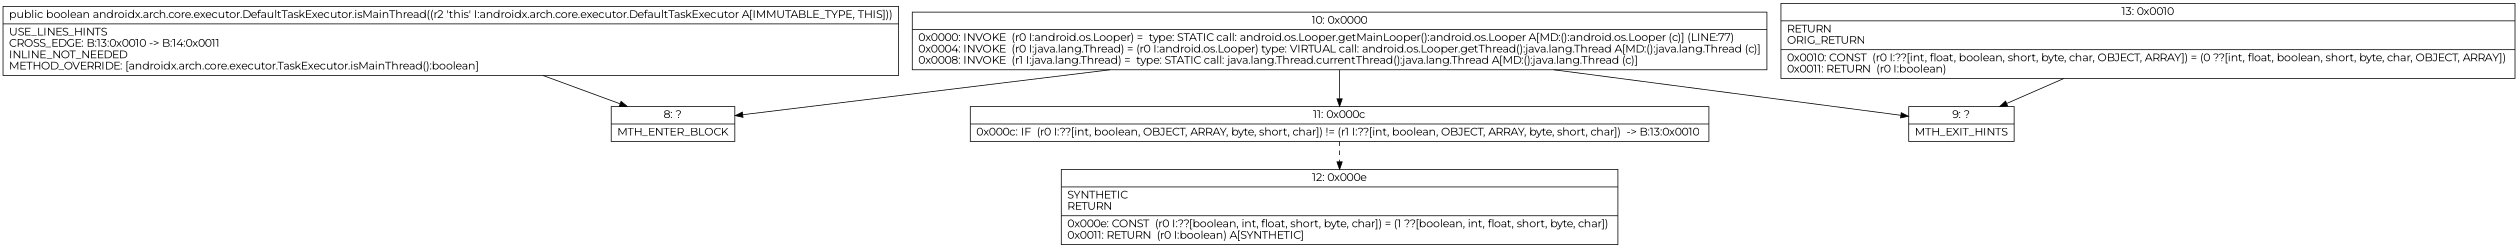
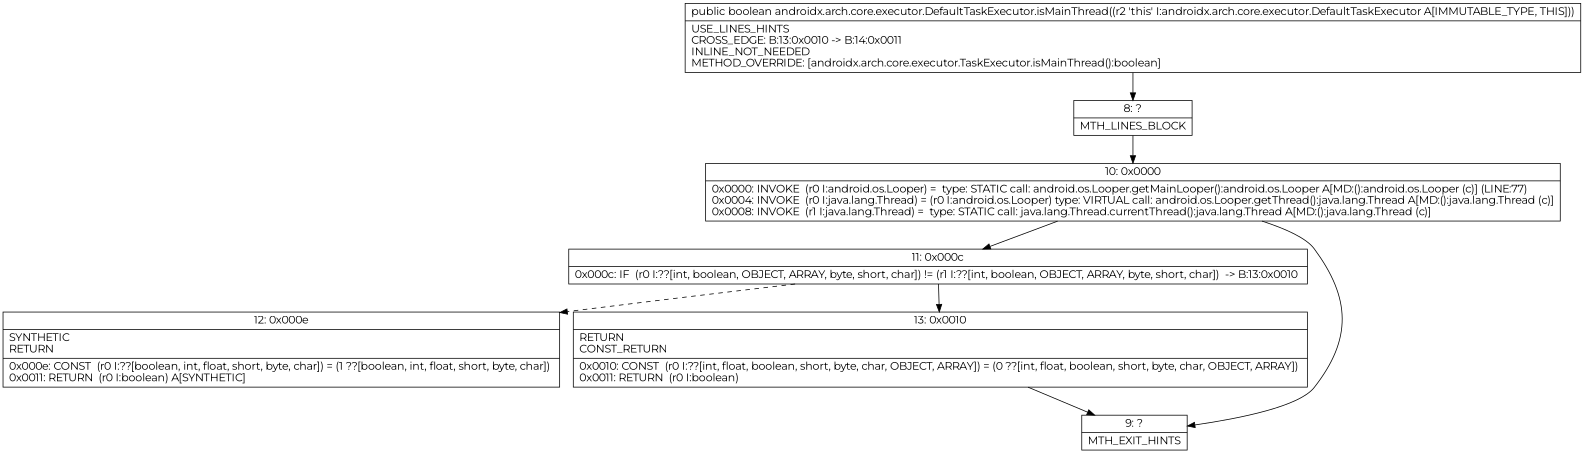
(1826, 41) -> (623, 349)
(926, 92) -> (1133, 146)
(673, 132) -> (1133, 126)
none -> (939, 294)
